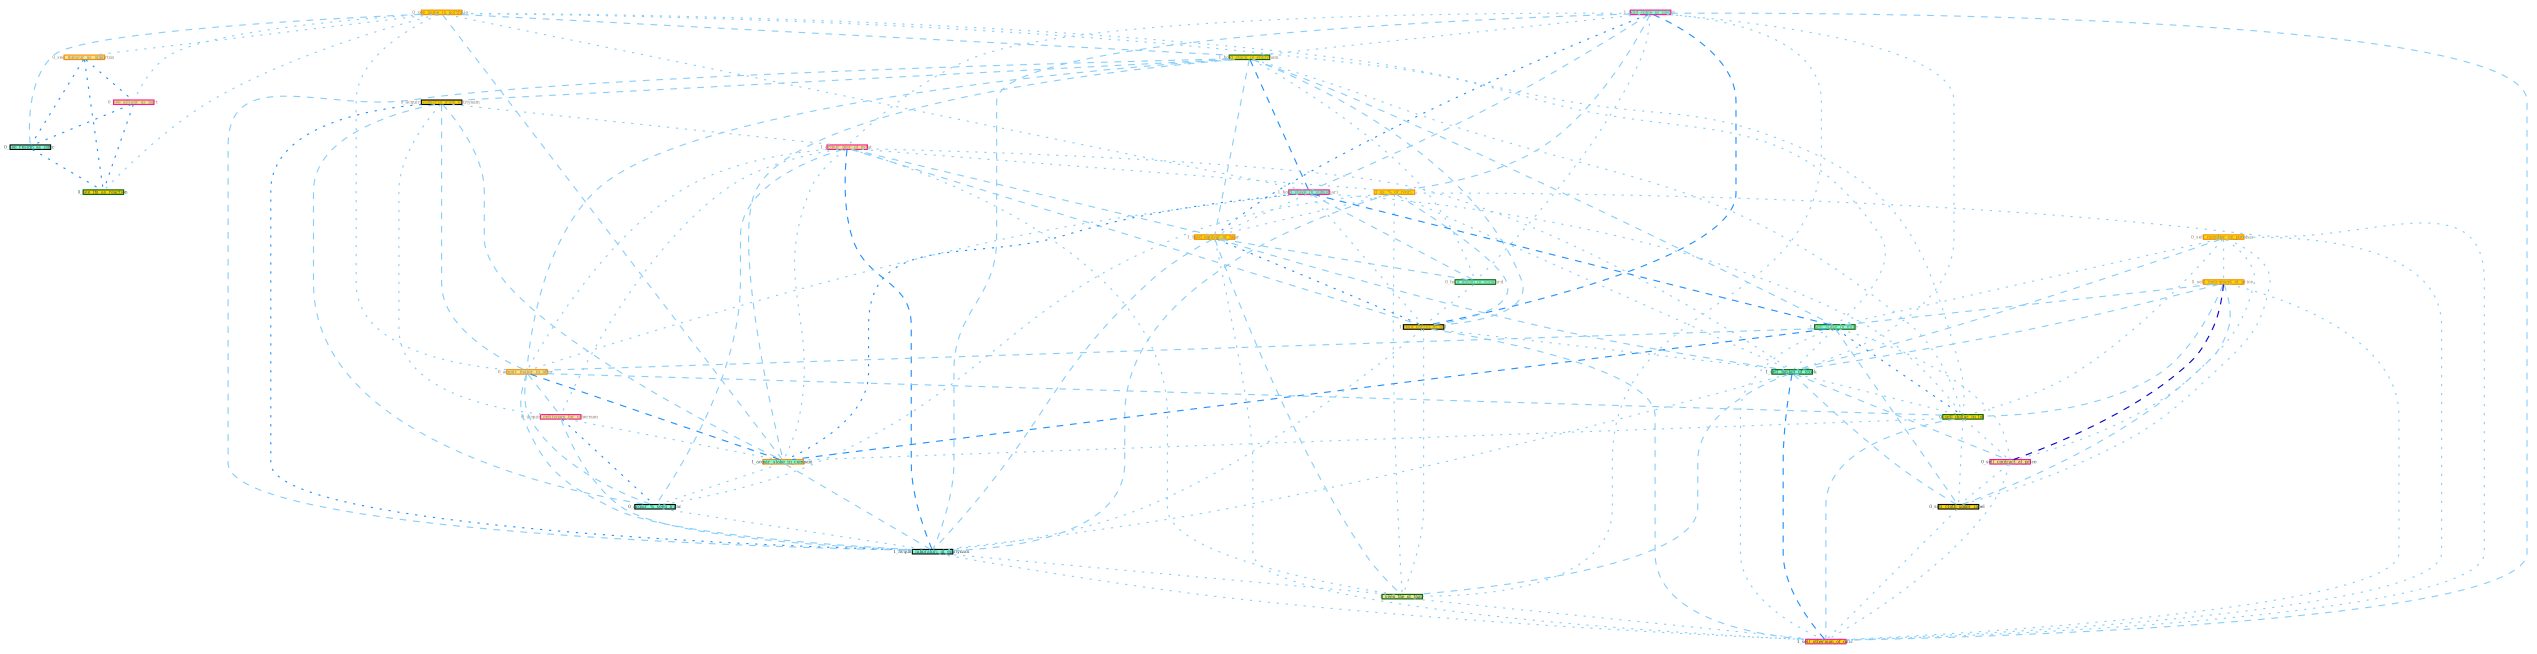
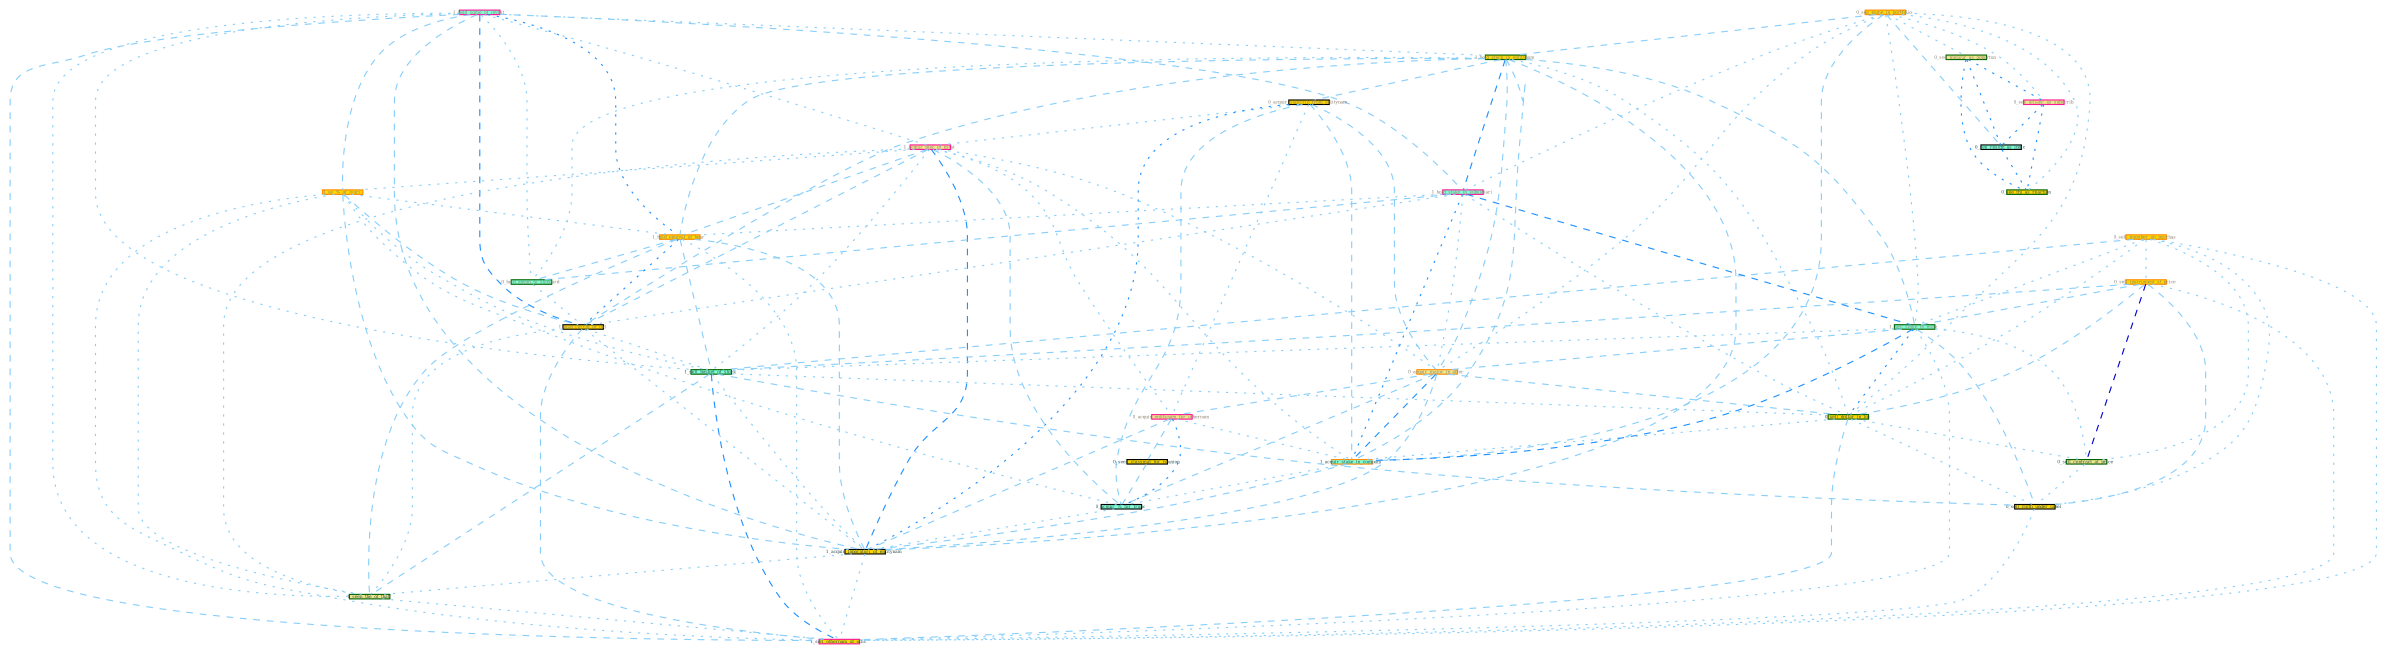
(84, 57) -> (1966, 57)
(134, 102) -> (2044, 102)
(1875, 406) -> none
none -> (1147, 462)
(2010, 462) -> (2087, 462)
(655, 507) -> (1121, 507)
(933, 552) -> (865, 552)
(1934, 566) -> none
